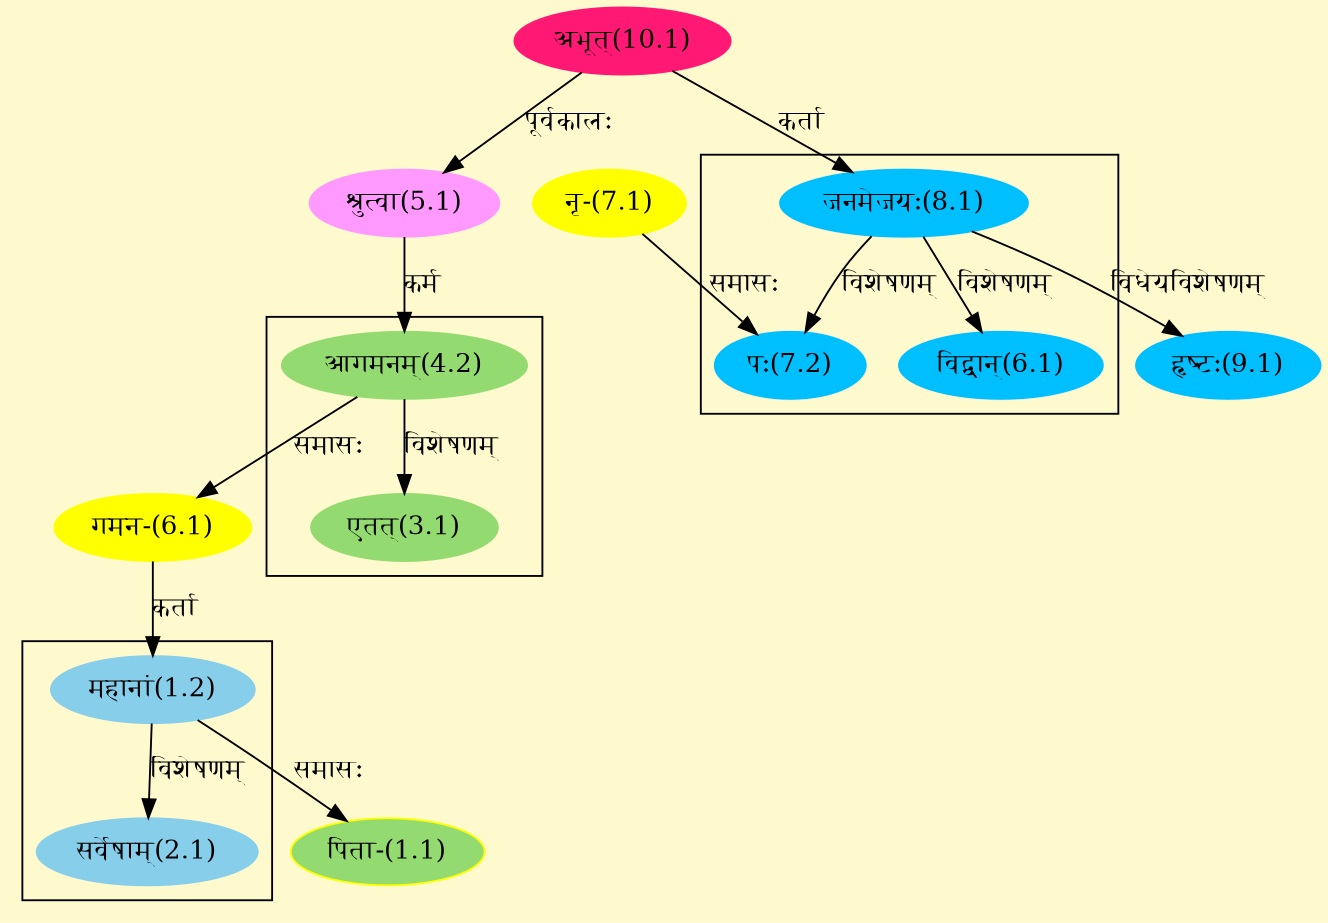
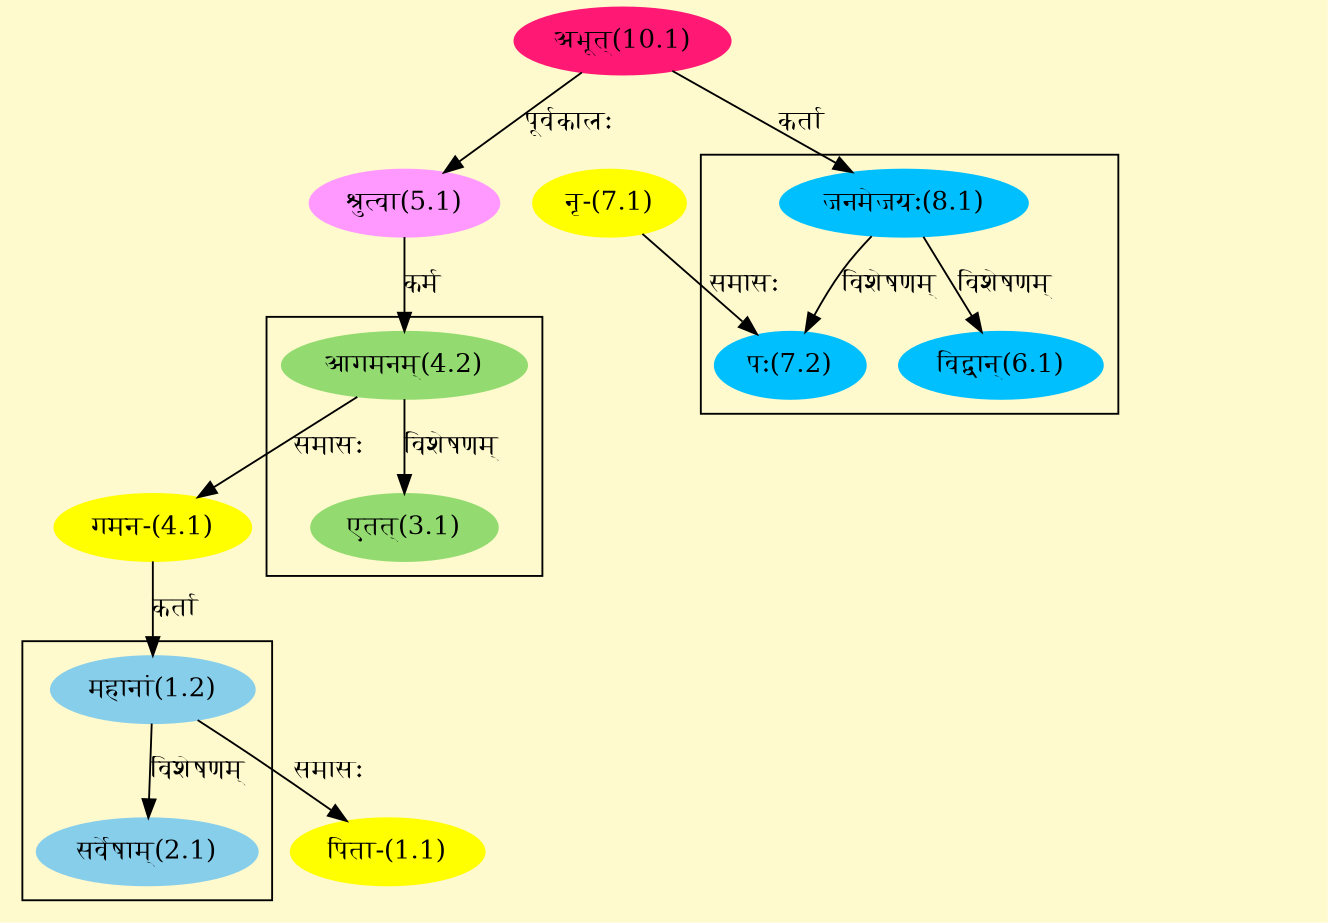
(1228, 365) -> none
(153, 527) -> (153, 527)
(388, 852) -> (388, 852)
